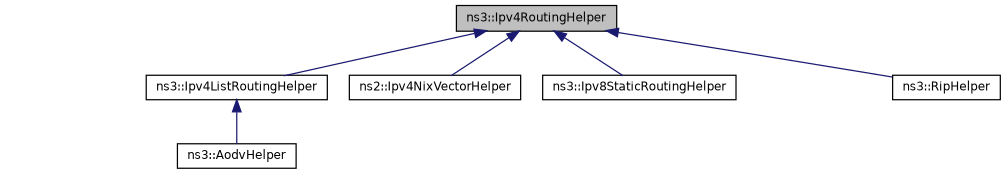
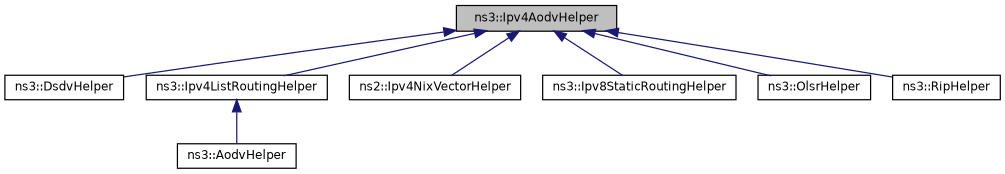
(537, 18) -> (537, 18)
none -> (64, 87)
none -> (814, 87)
